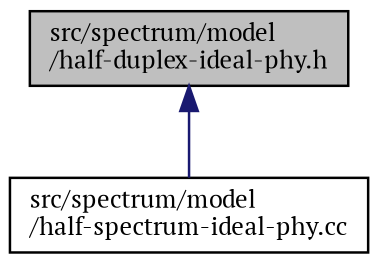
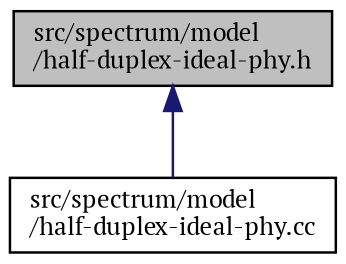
(189, 215) -> (173, 215)
